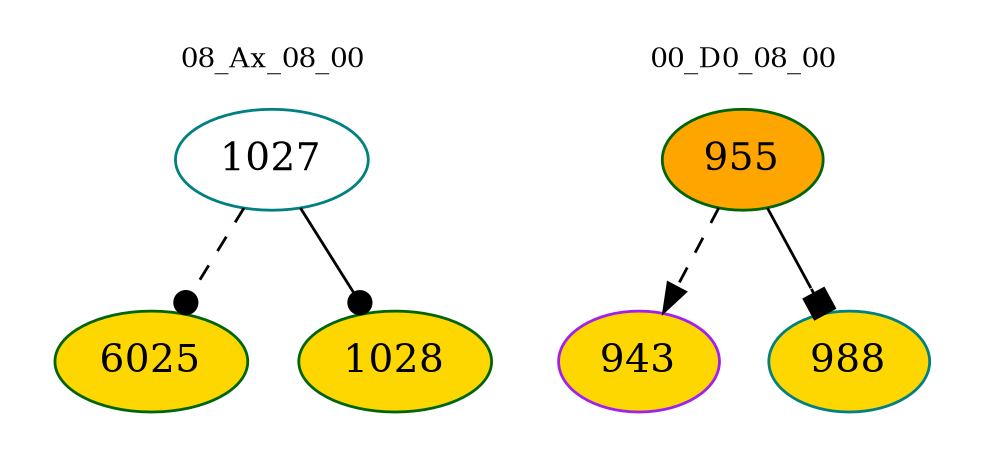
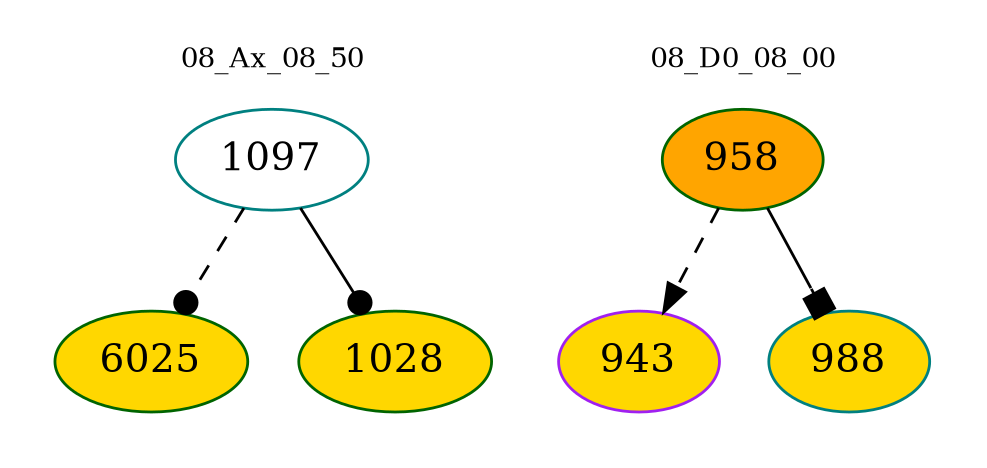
(273, 60) -> (273, 60)
(744, 60) -> (744, 60)
(272, 160) -> (272, 160)
(743, 160) -> (743, 160)
